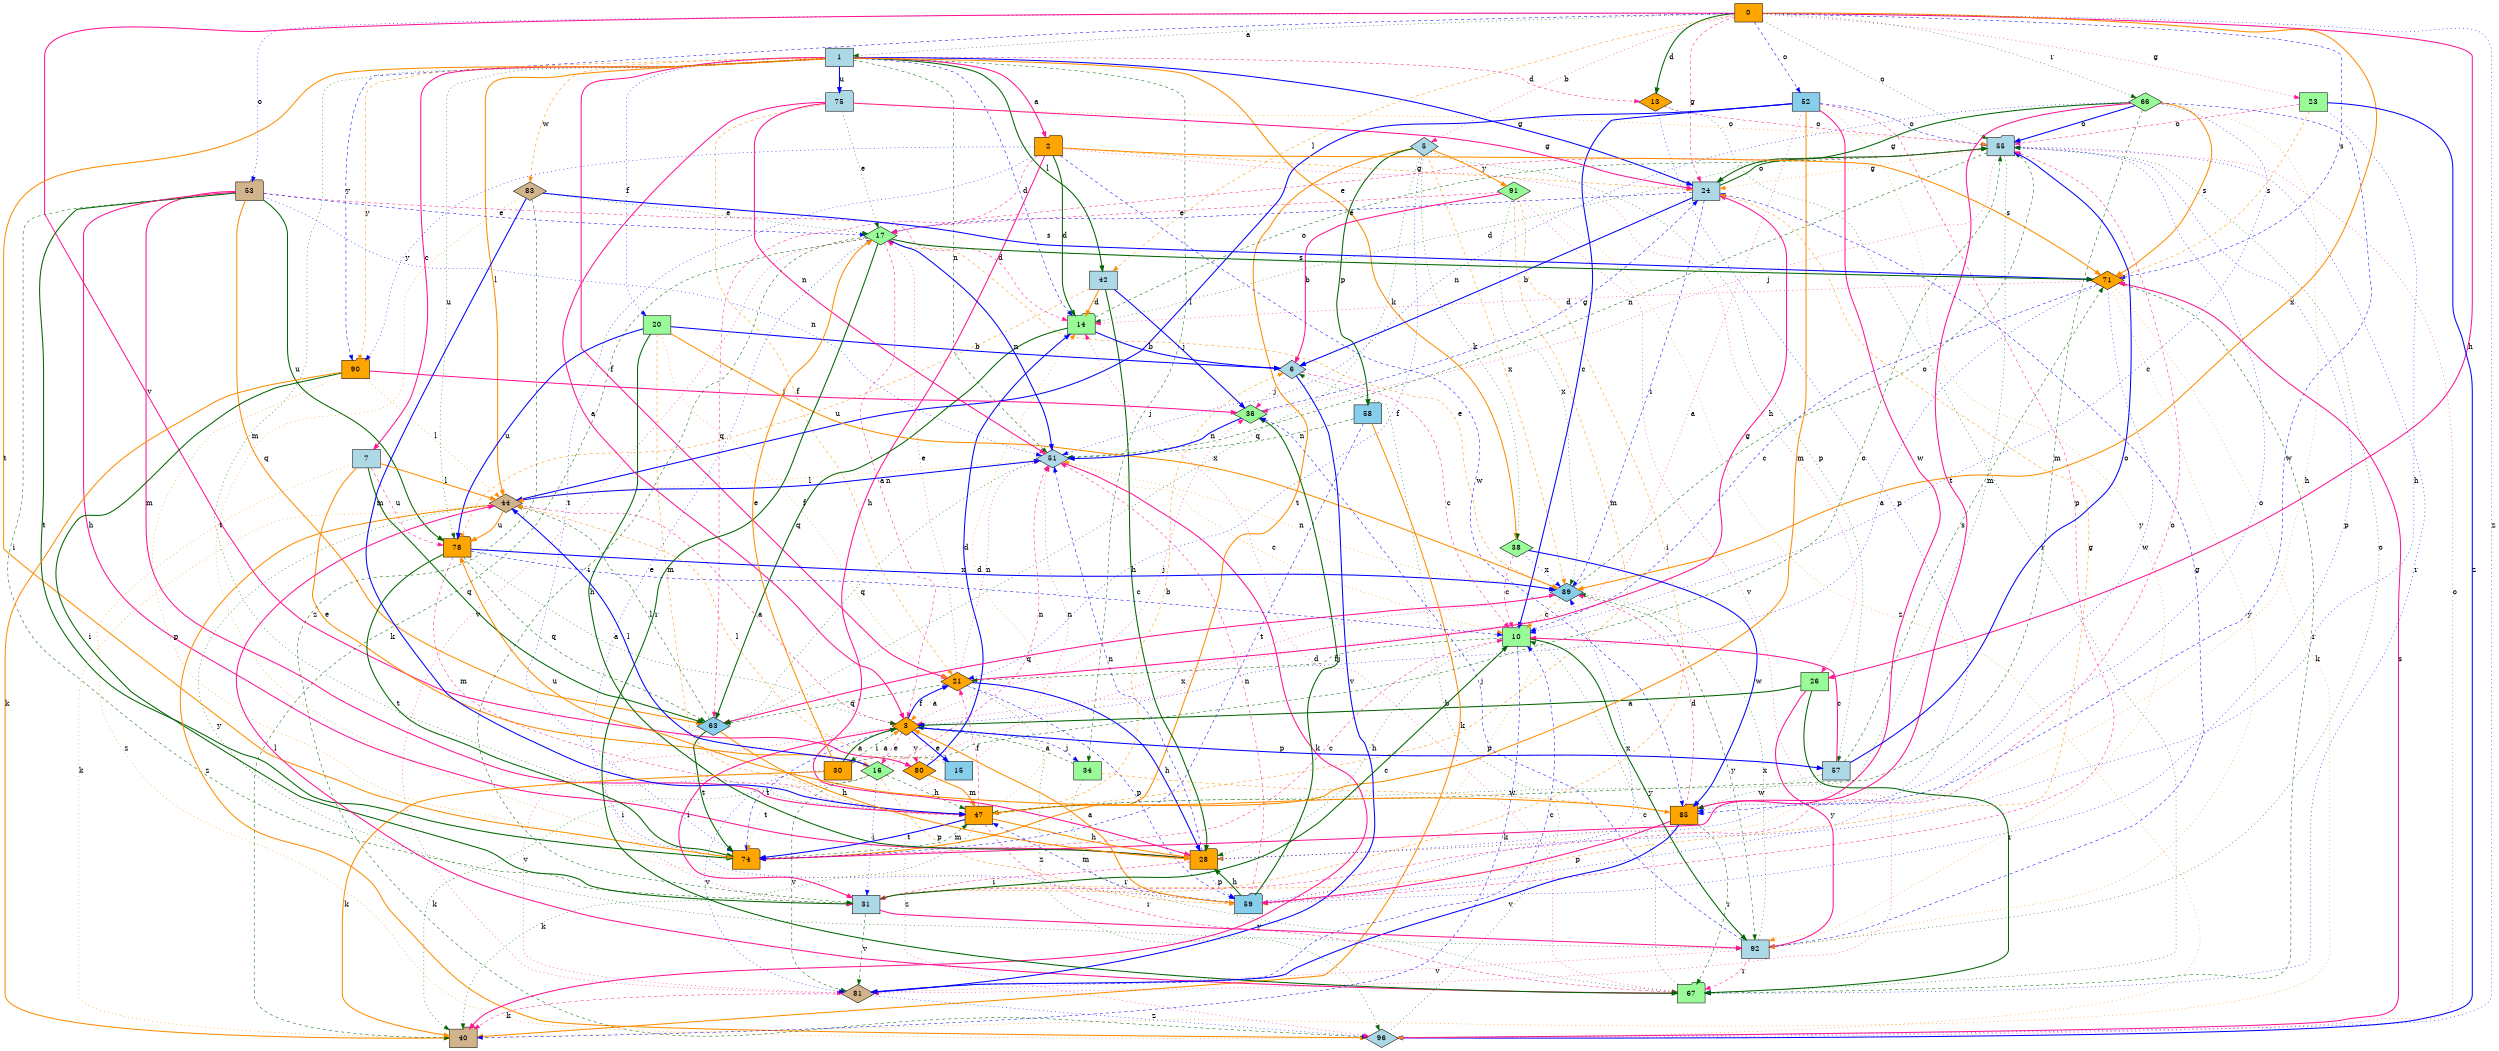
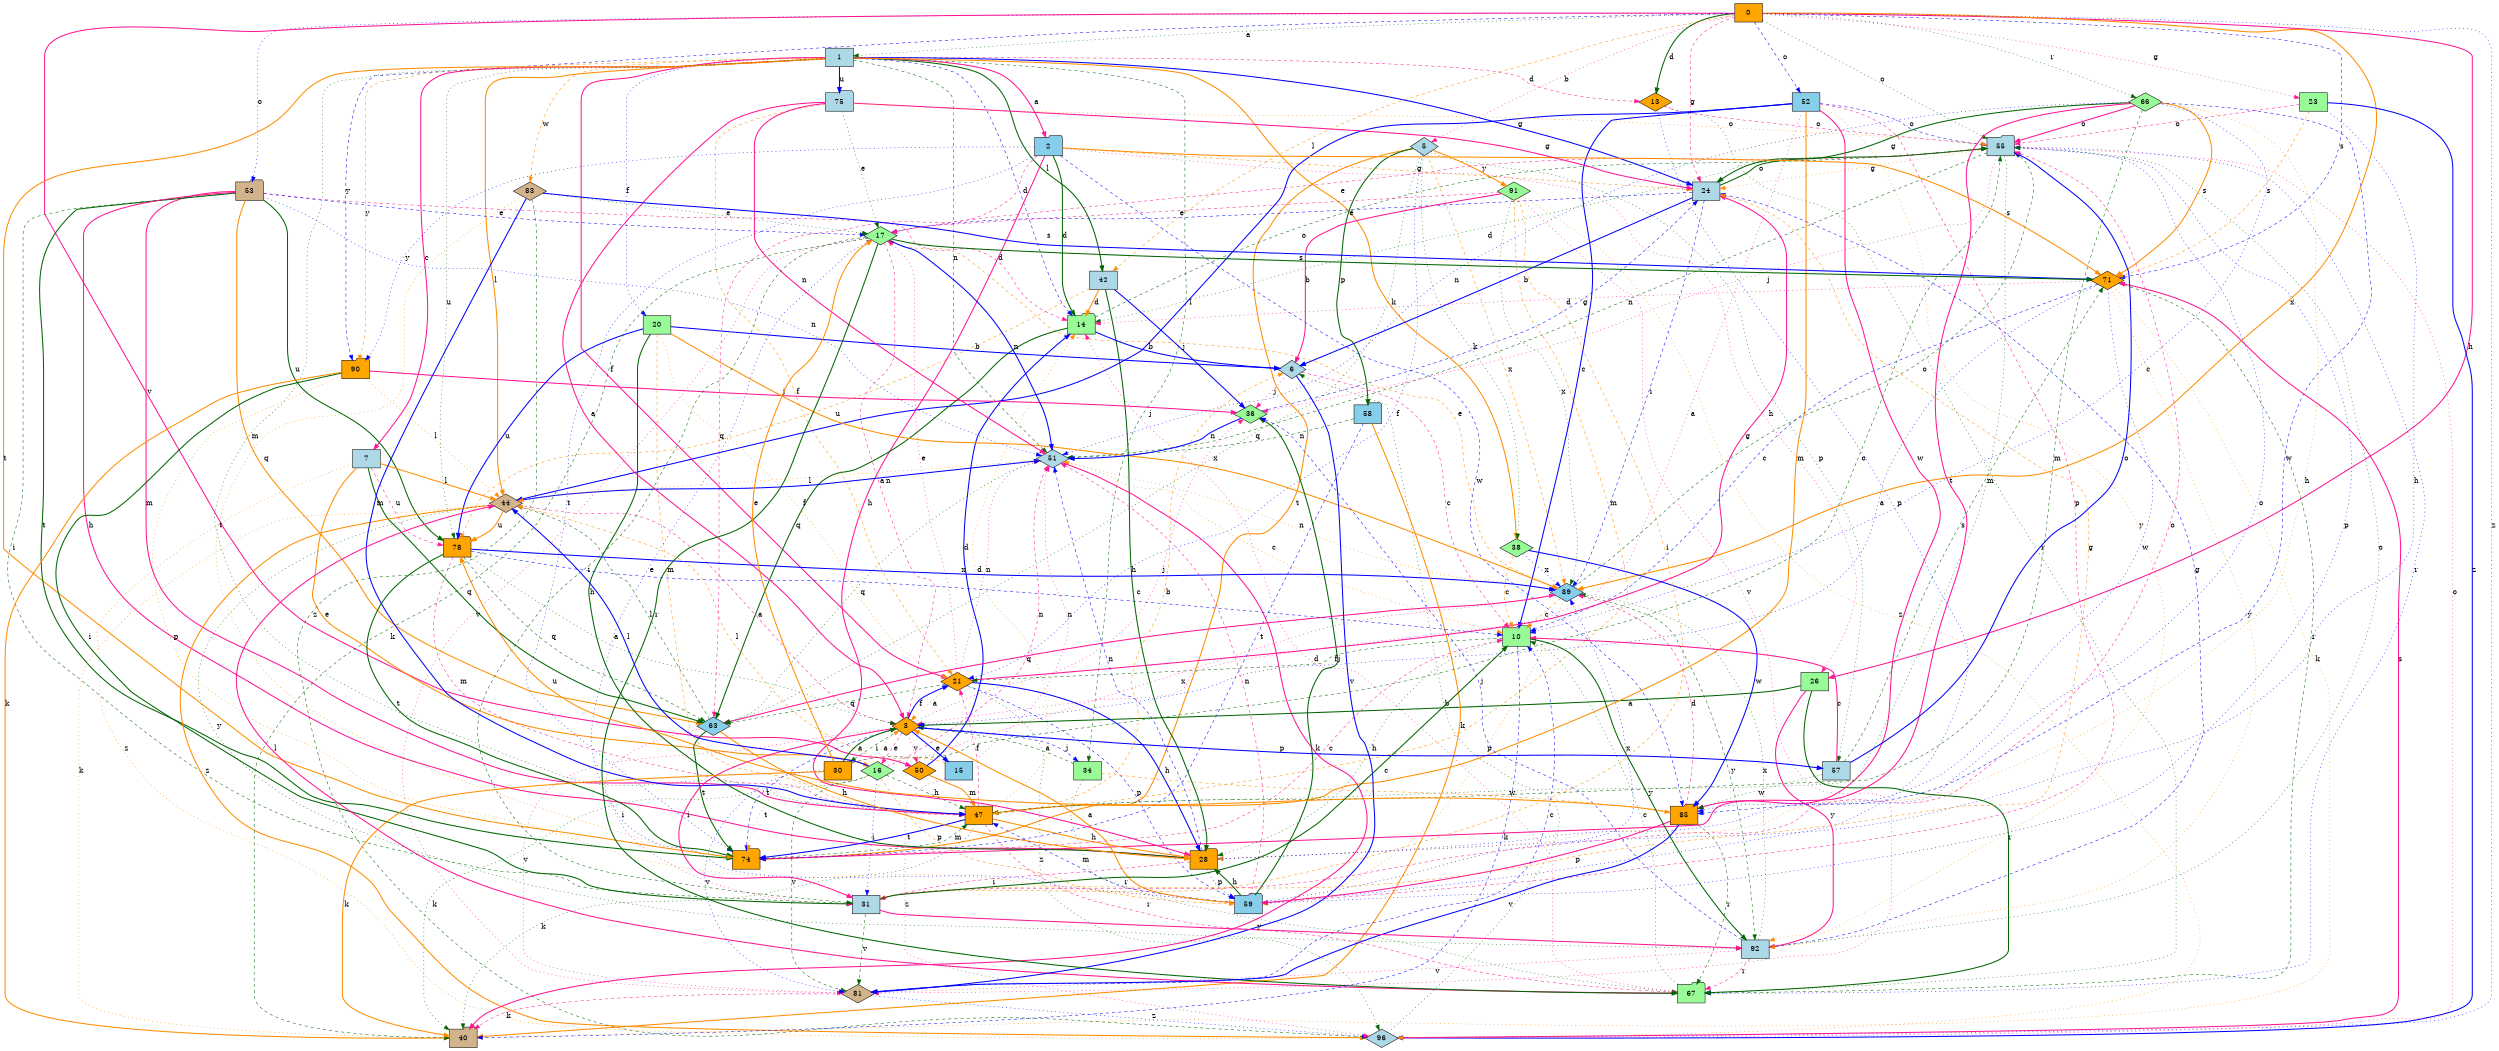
(2077, 123) -> (2077, 123)
(1049, 147) -> (1049, 147)
(1505, 589) -> (1505, 589)
(919, 771) -> (919, 771)
